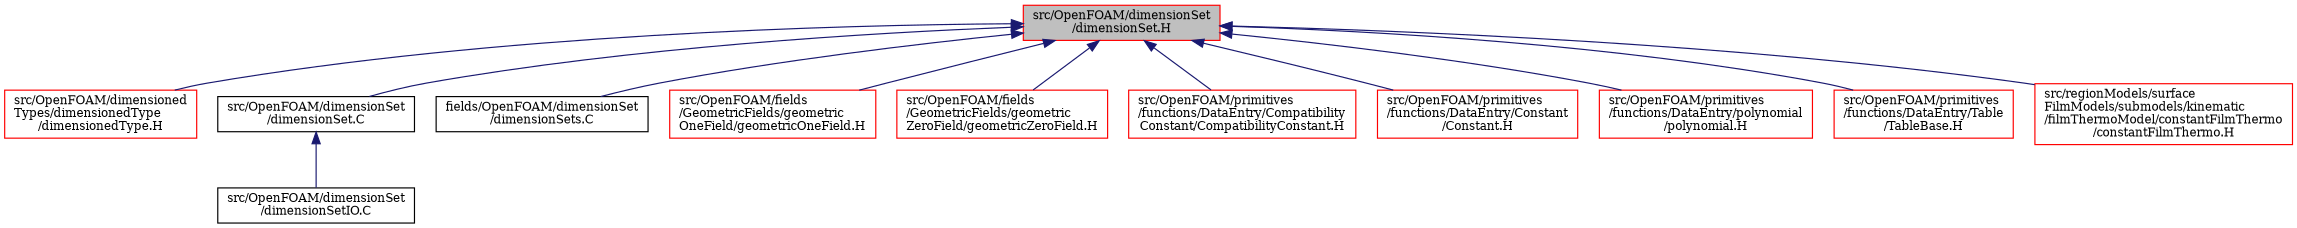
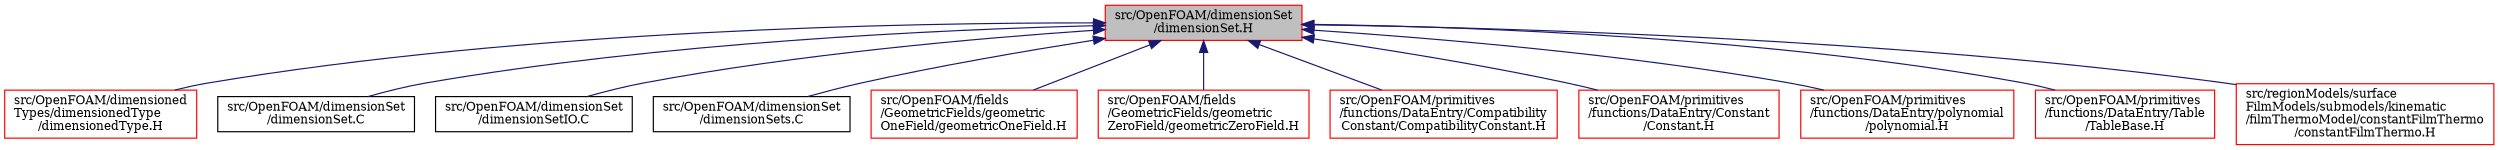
(542, 114) -> (752, 114)
(316, 166) -> (839, 54)
